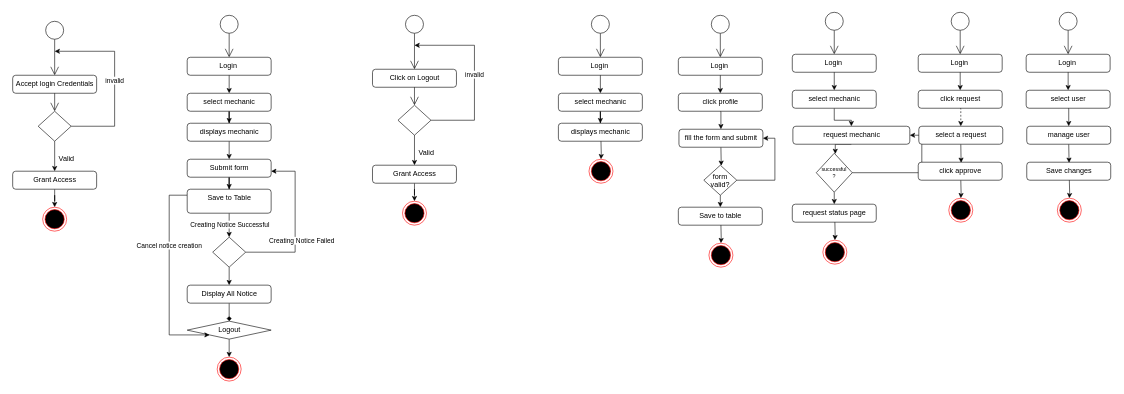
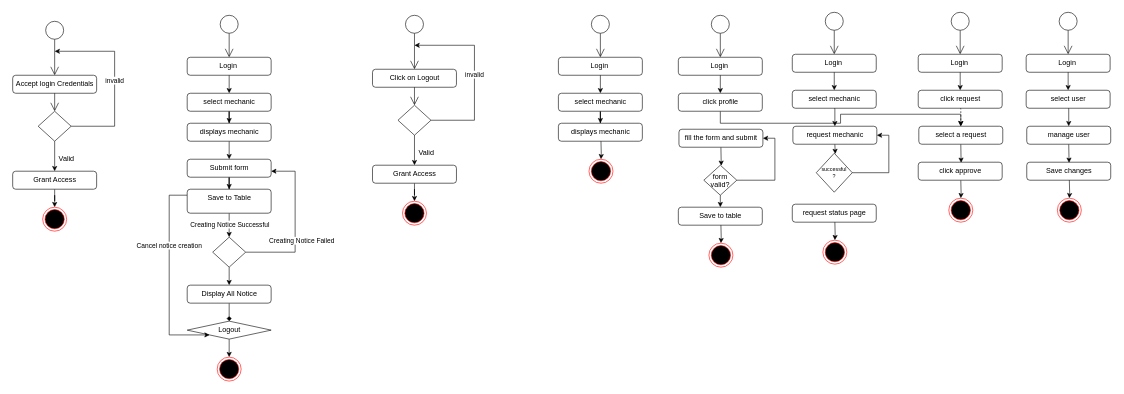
(721, 123) -> (841, 123)
(851, 135) -> (835, 135)
(834, 198) -> none
